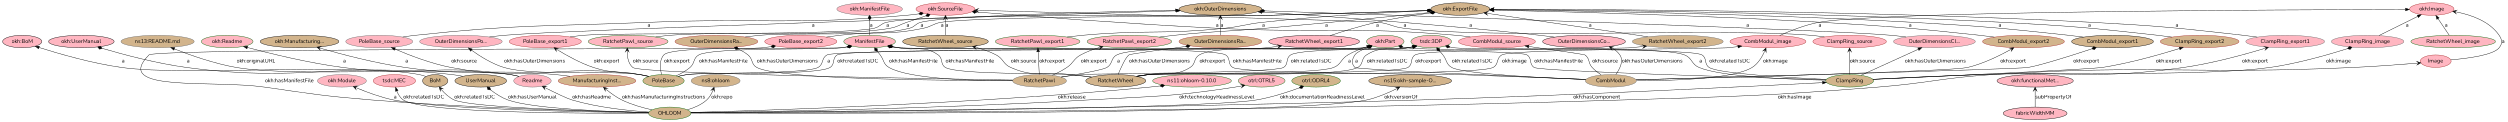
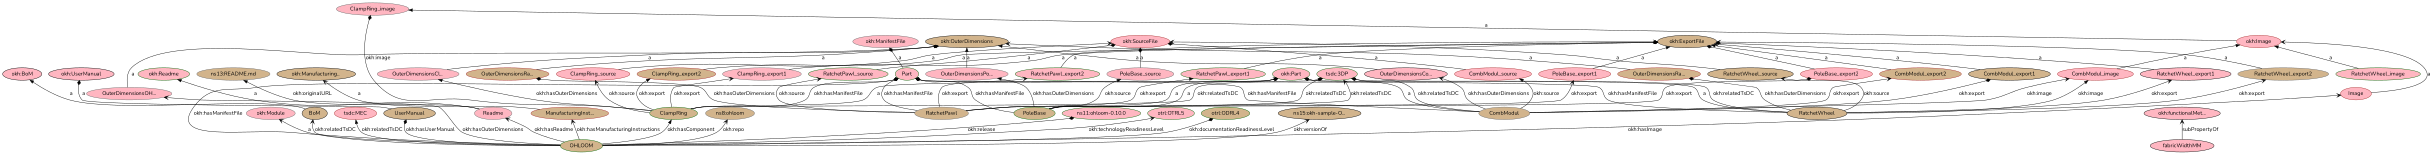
(2398, 26) -> (1325, 25)
(870, 42) -> (907, 74)
none -> (129, 94)
